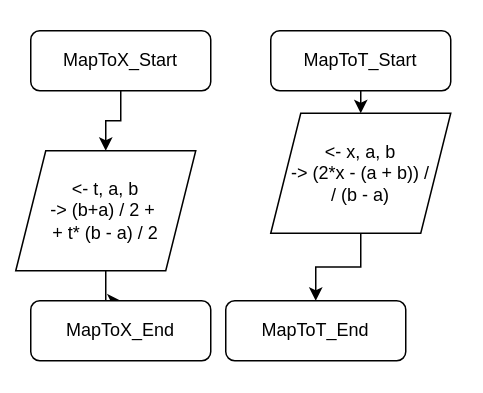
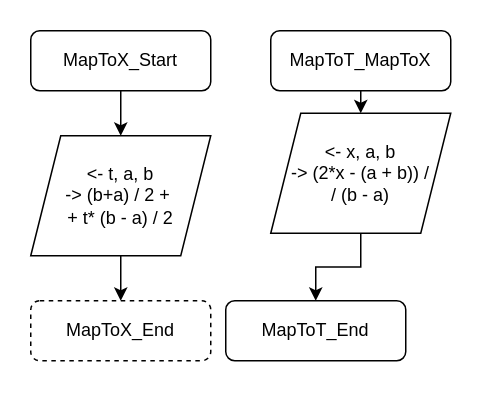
(361, 61) -> (361, 61)
(106, 211) -> (121, 196)
(121, 331) -> (121, 331)
